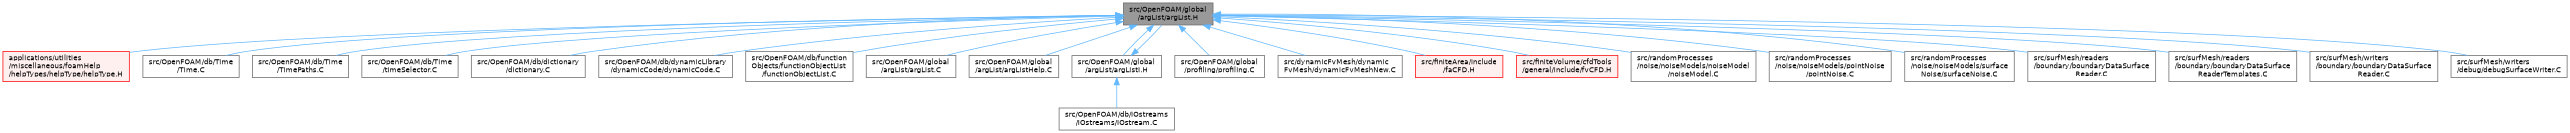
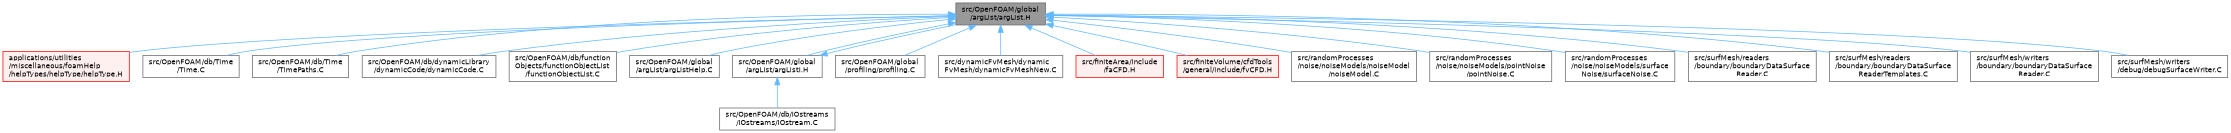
(410, 66) -> none
(528, 66) -> none
(911, 66) -> none
